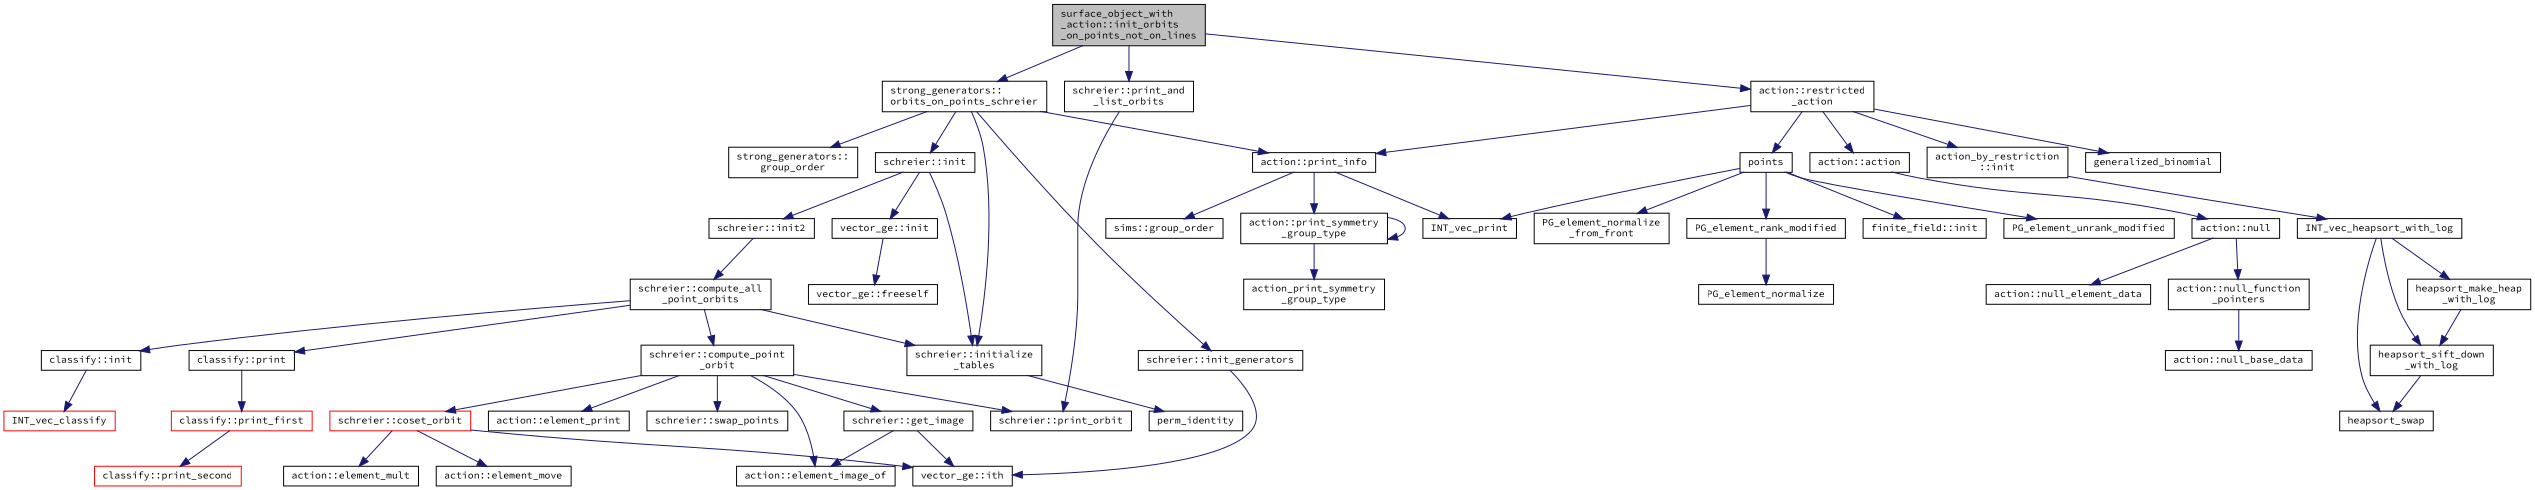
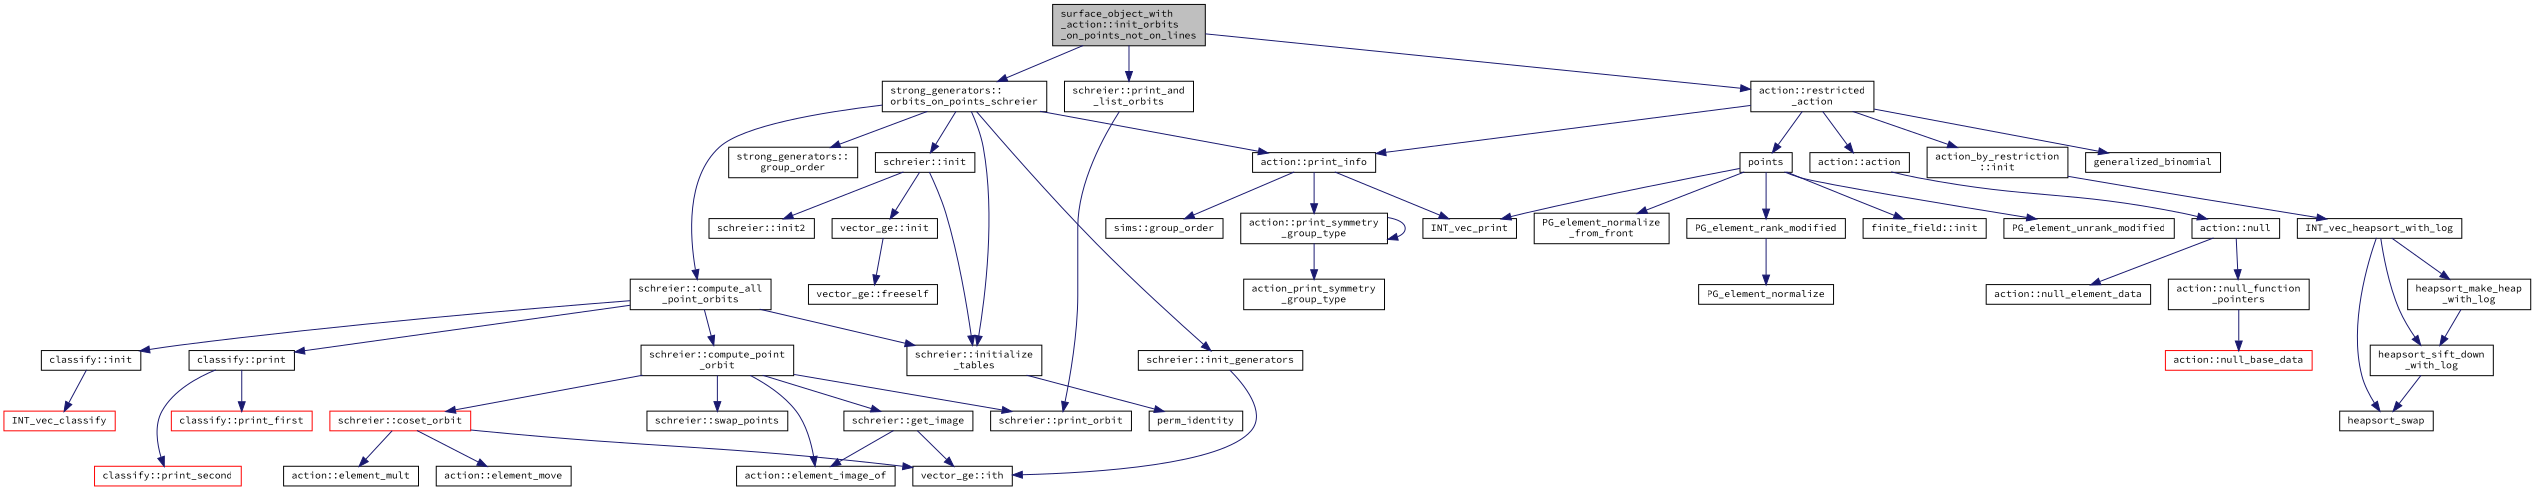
(737, 255) -> (736, 137)
(2239, 360) -> (2239, 360)
(559, 421) -> none
(209, 446) -> (168, 402)
